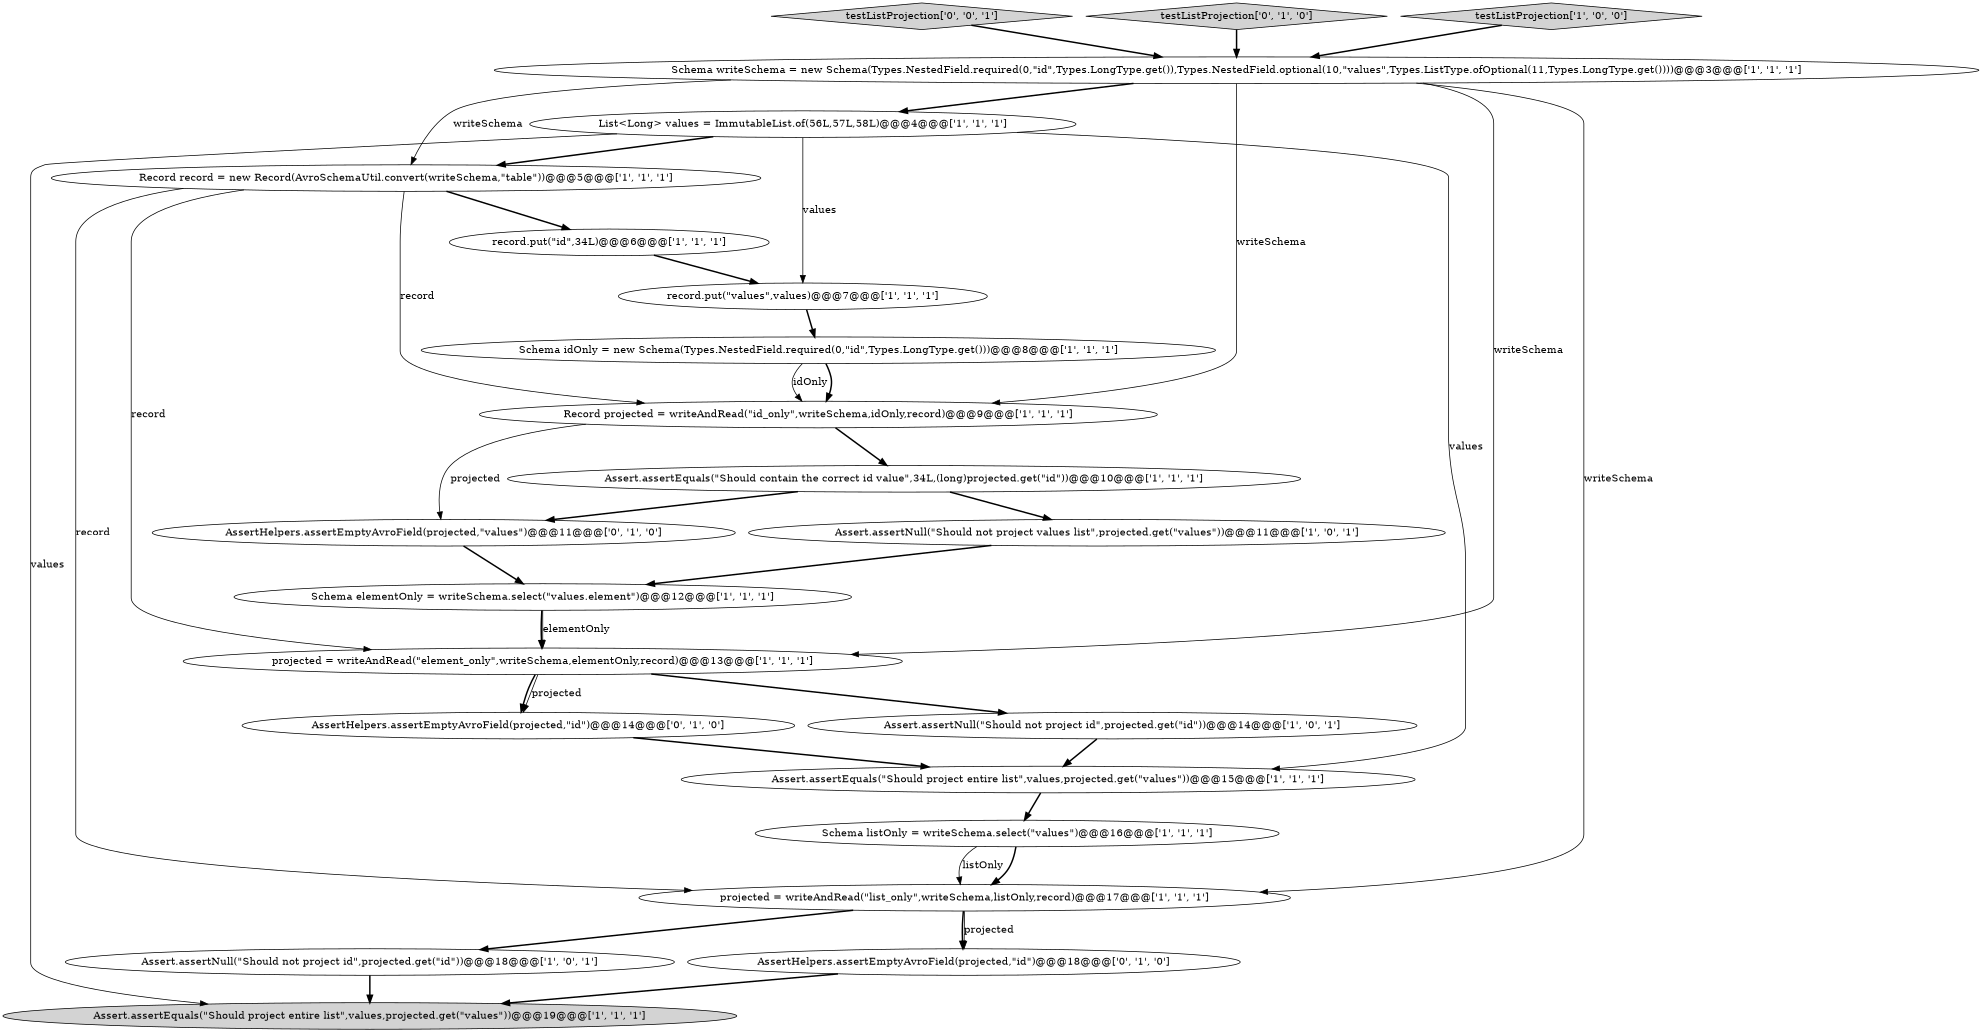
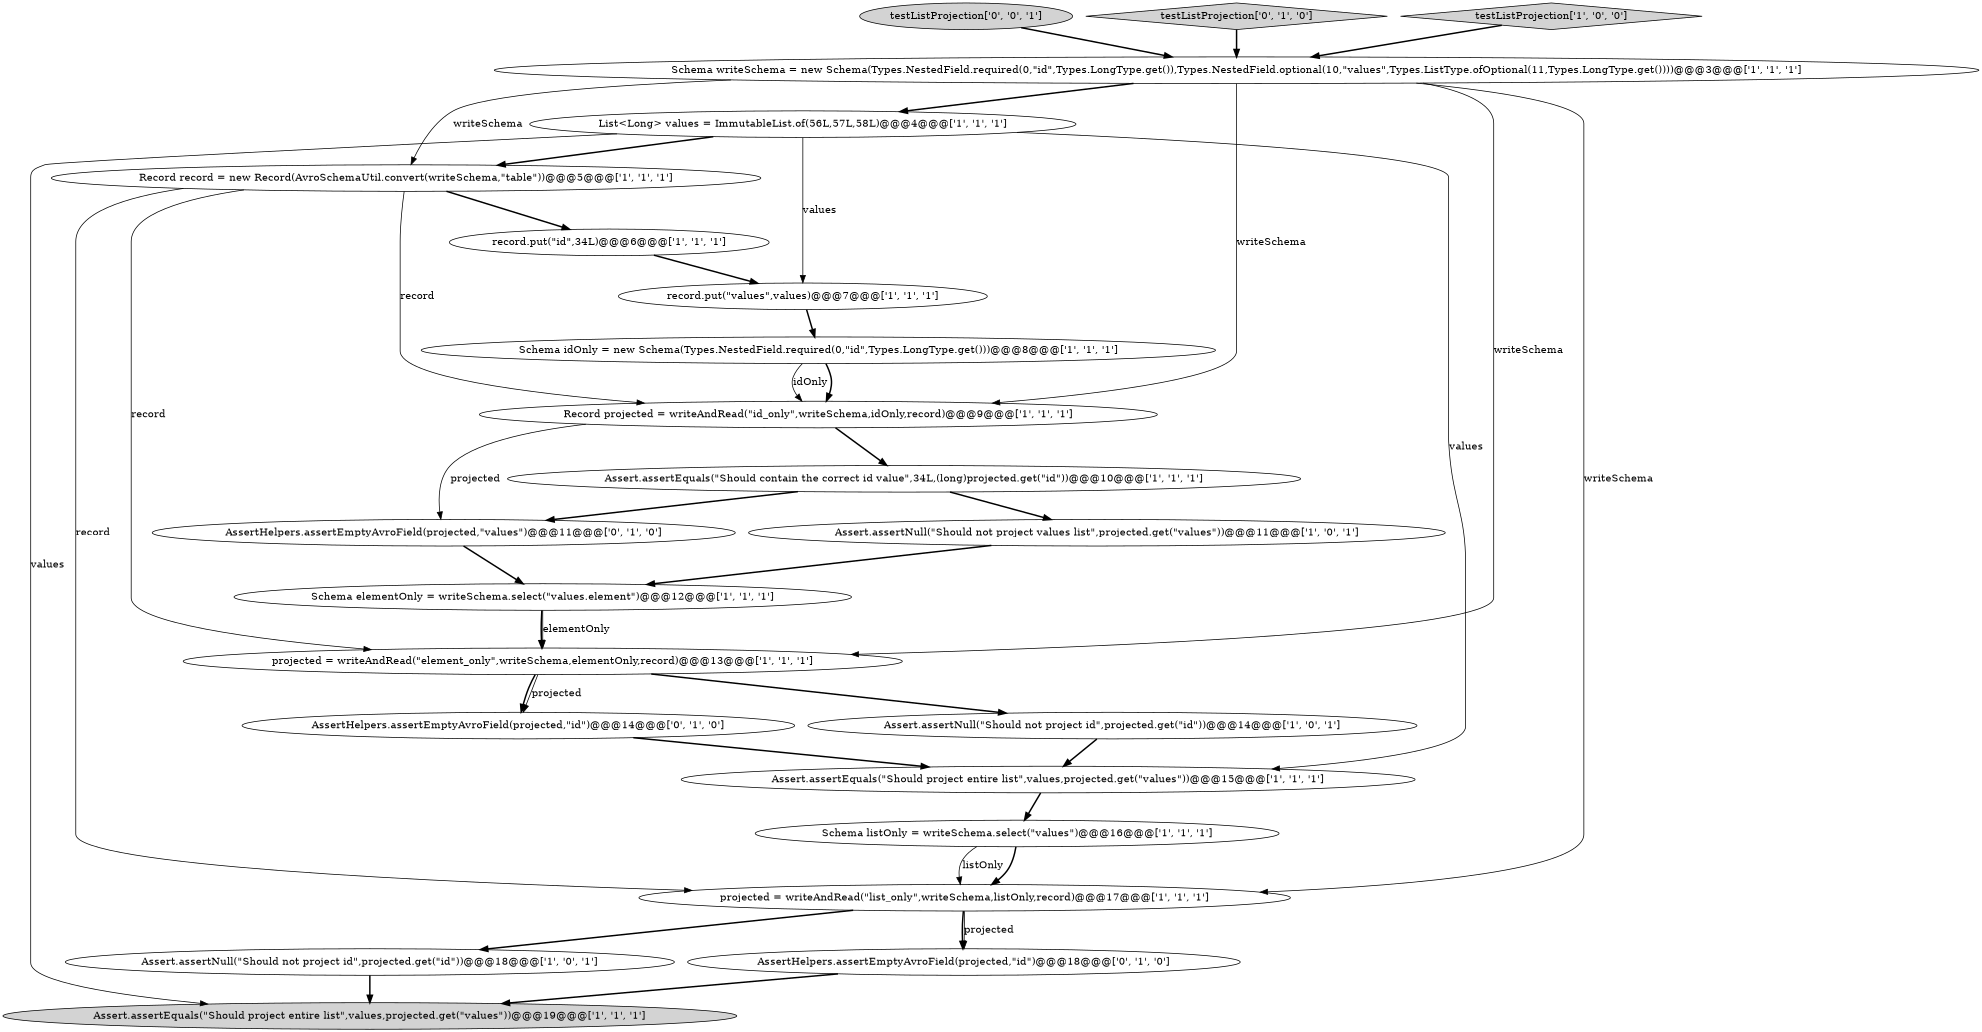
(922, 16) -> (966, 16)
